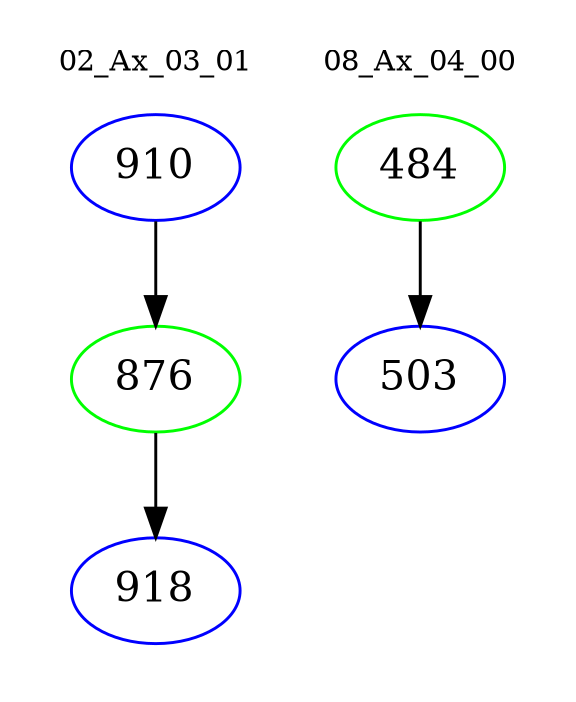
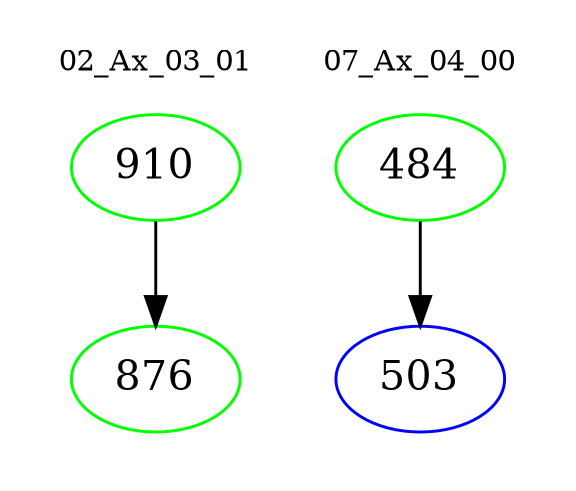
(420, 63) -> (420, 63)
(156, 168) -> (156, 168)
(156, 591) -> none
